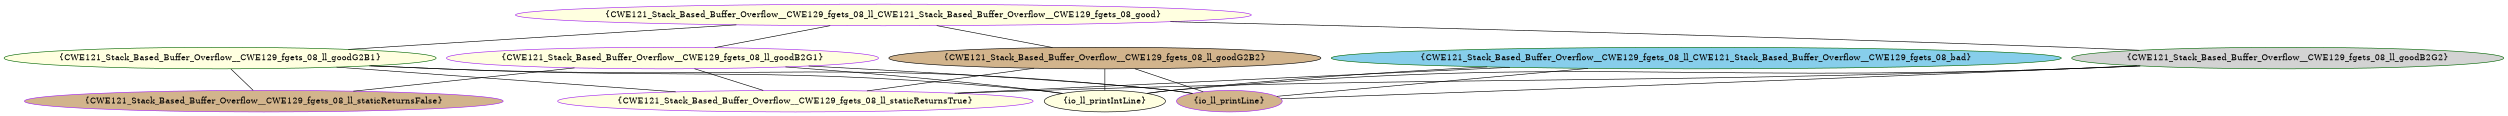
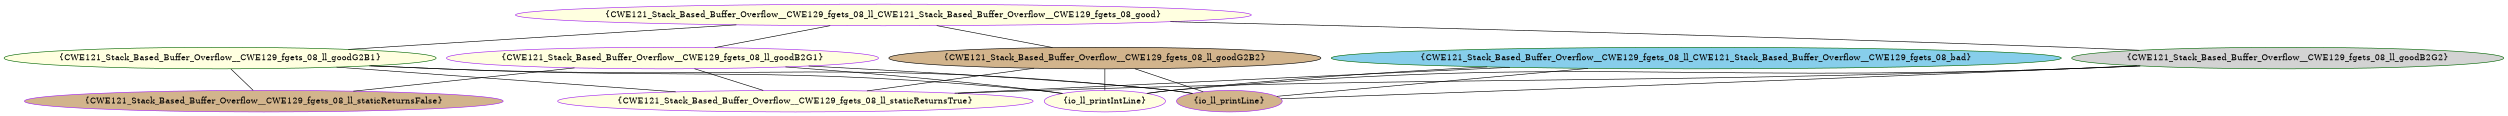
(1105, 101) -> (1105, 101)
